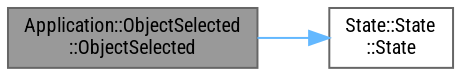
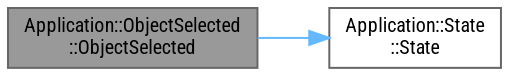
(391, 38) -> (415, 38)
